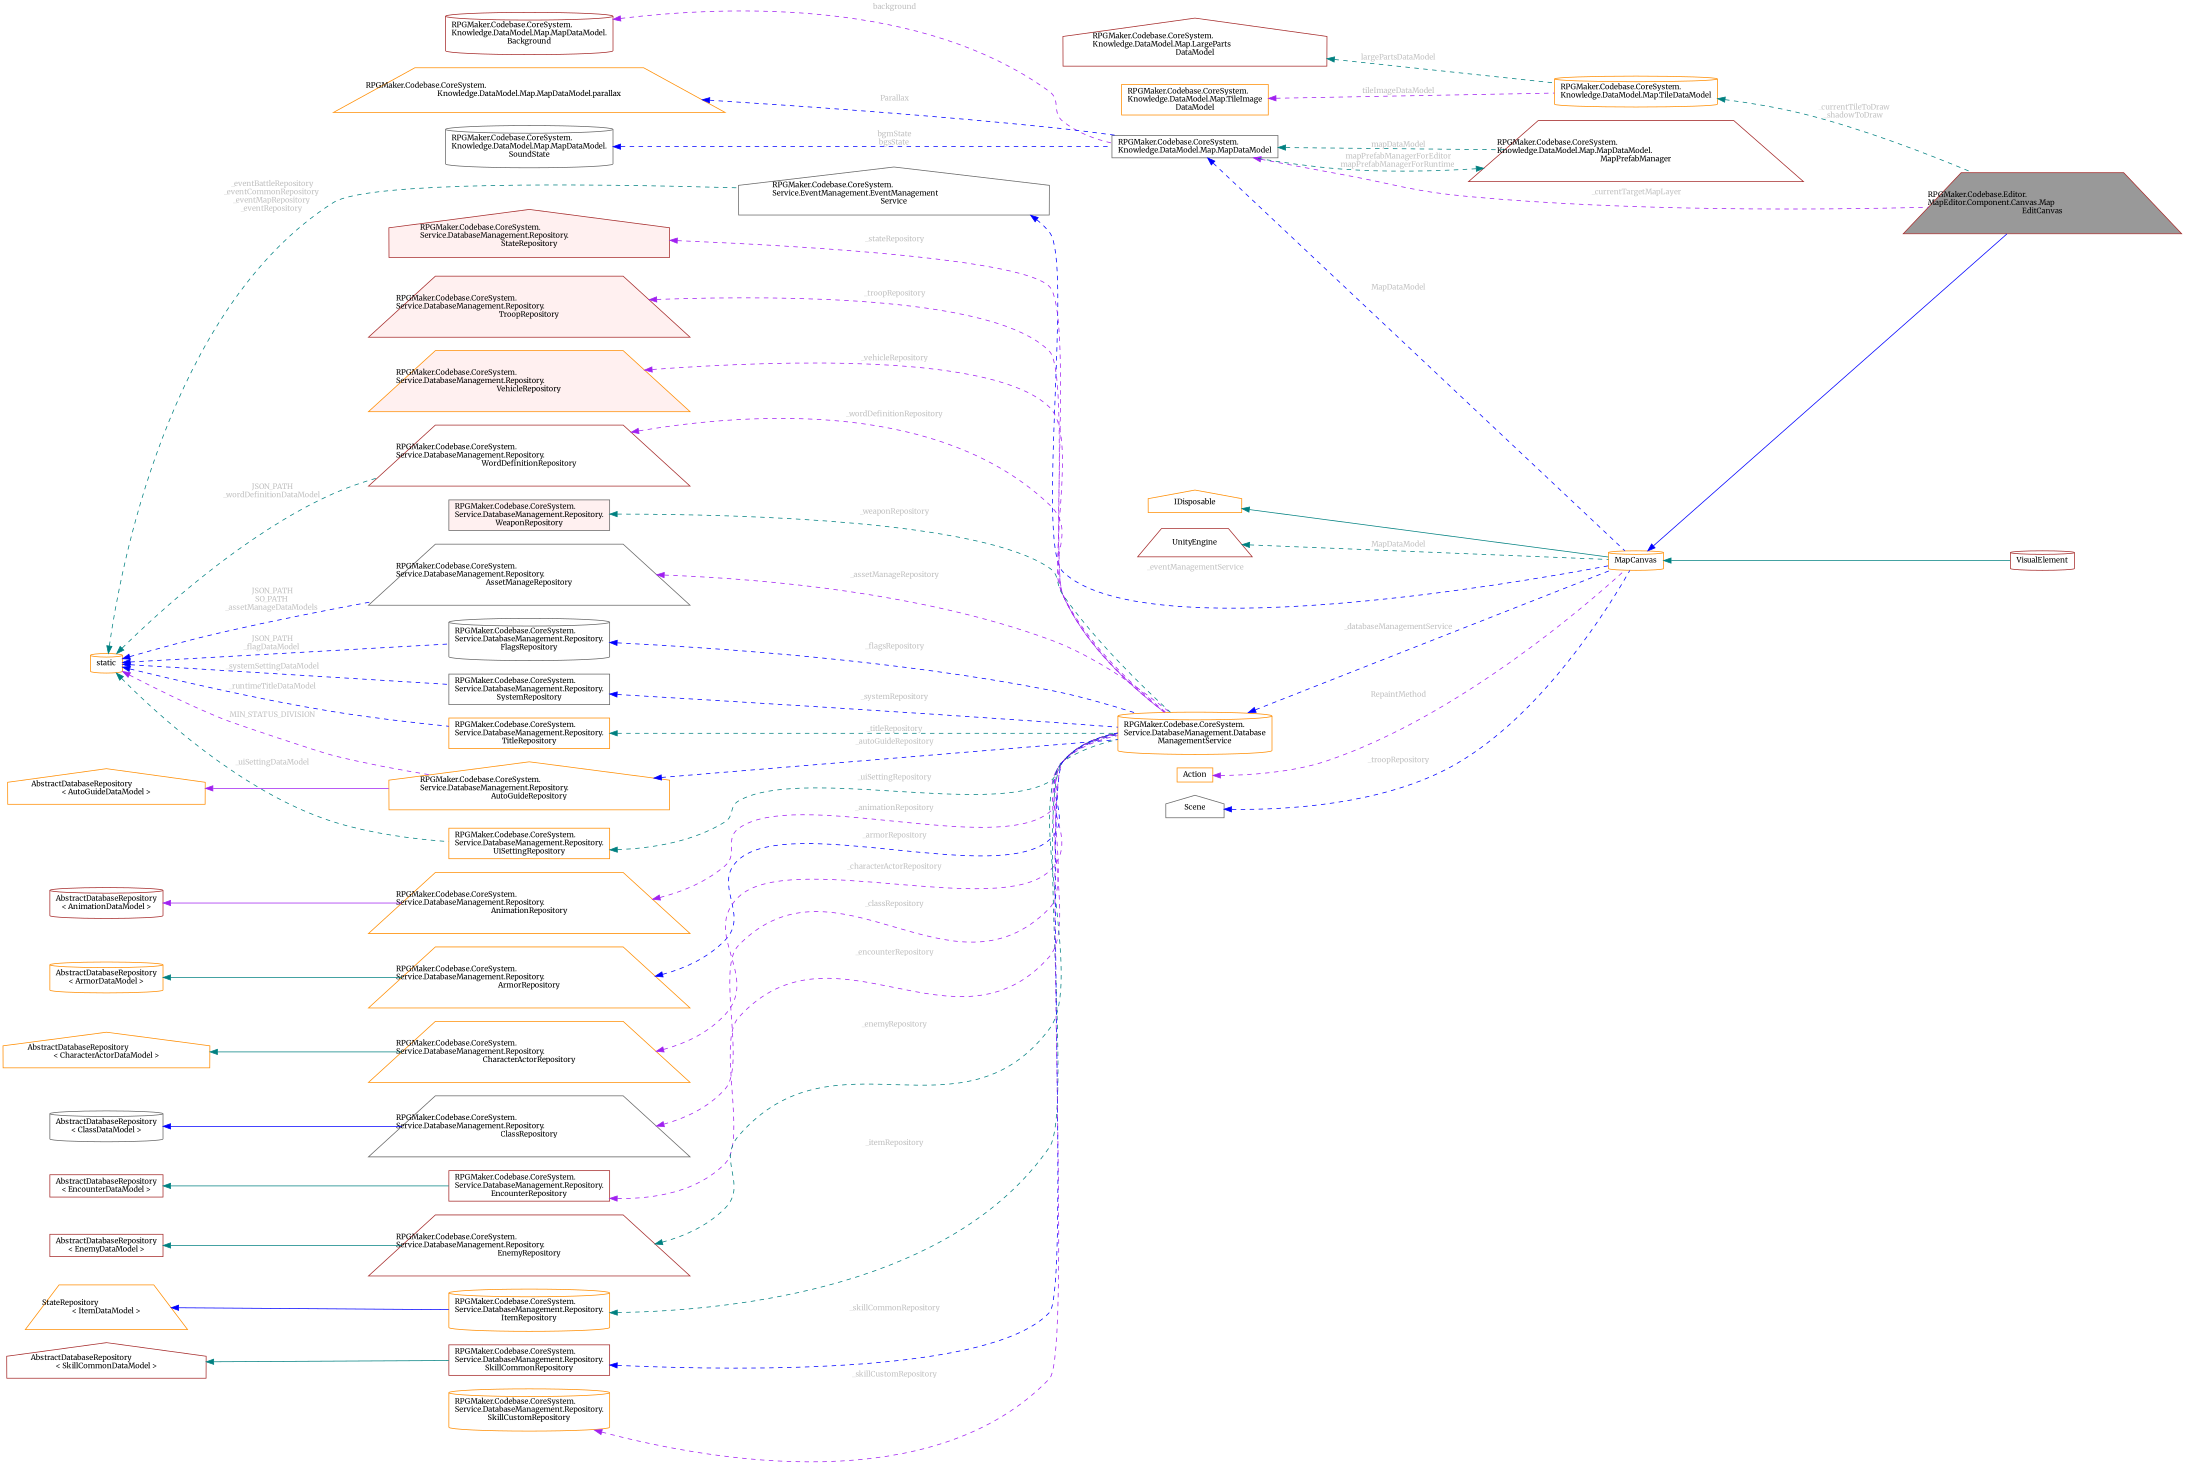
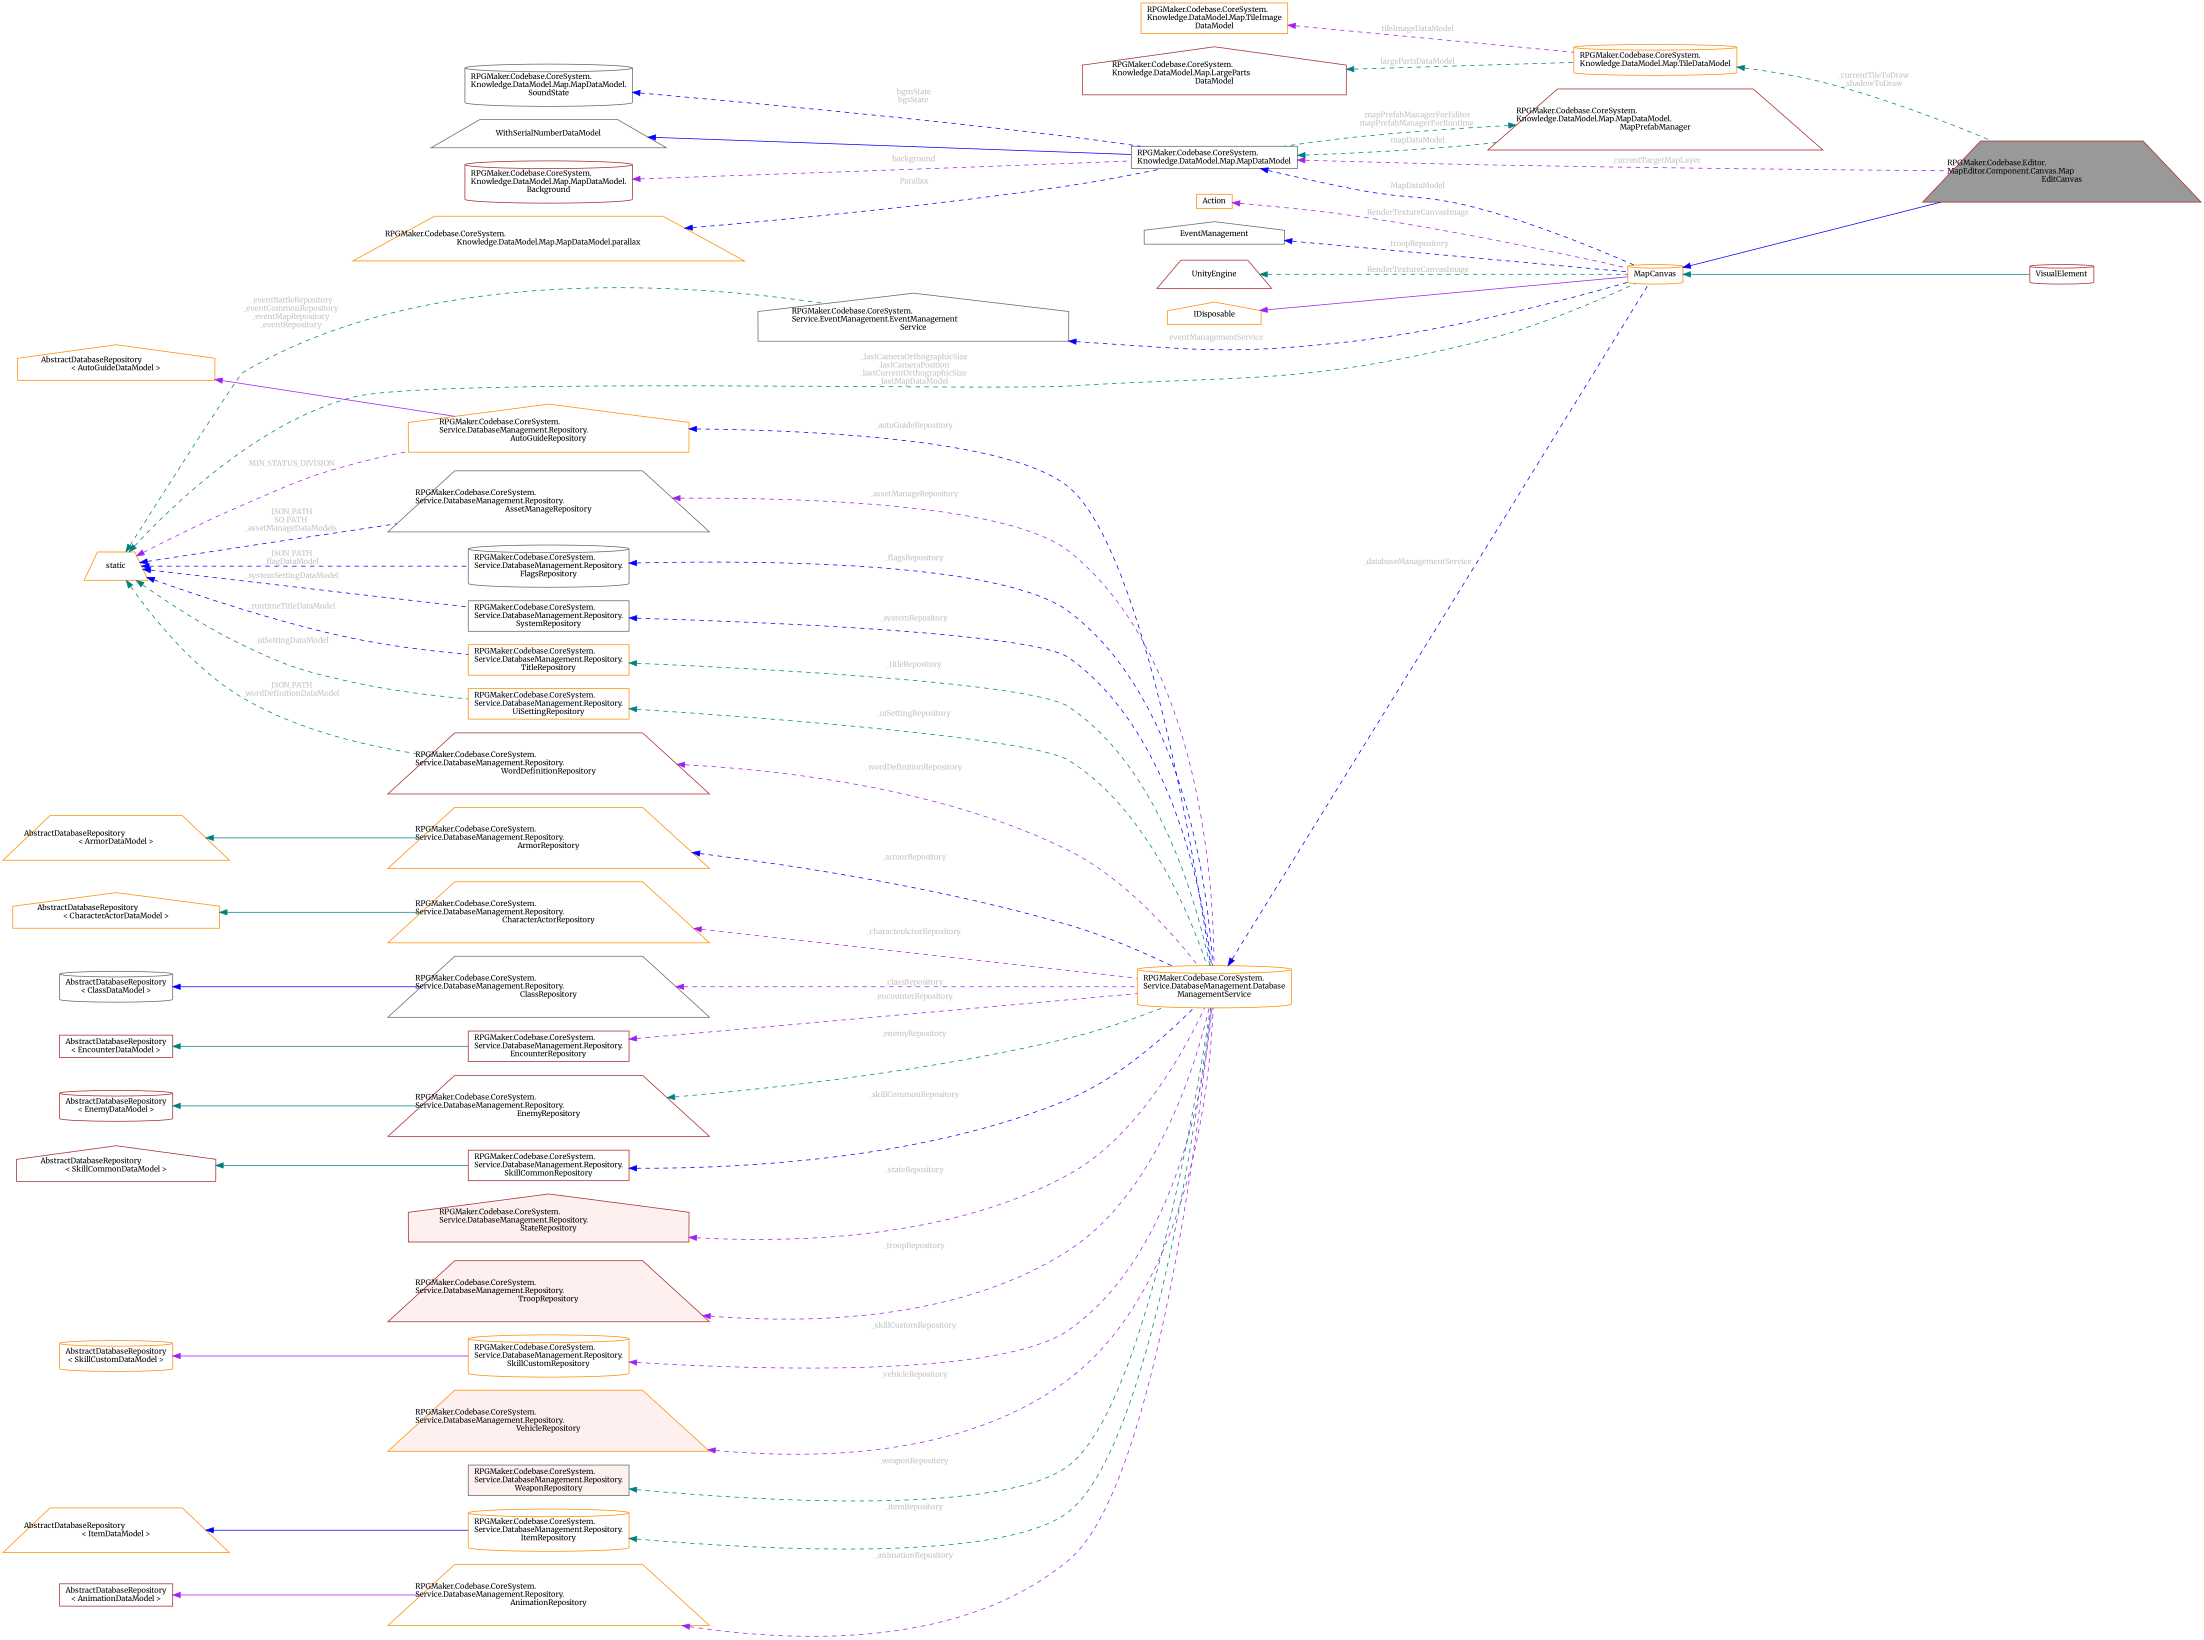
none -> (549, 134)
none -> (867, 387)
(1429, 533) -> (1448, 293)
(1398, 545) -> (1417, 270)
(106, 663) -> (116, 566)
(1398, 695) -> (1417, 213)
(1195, 808) -> (1214, 234)
(106, 903) -> (116, 1595)
(106, 977) -> (116, 838)
(106, 1245) -> (116, 1106)
(106, 1307) -> (116, 1530)
none -> (116, 1356)
